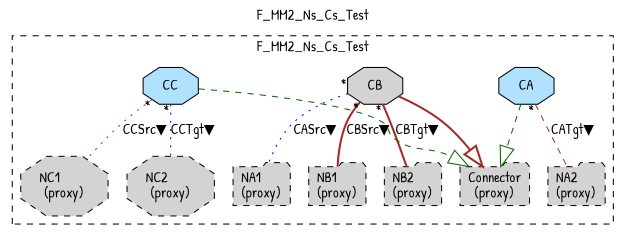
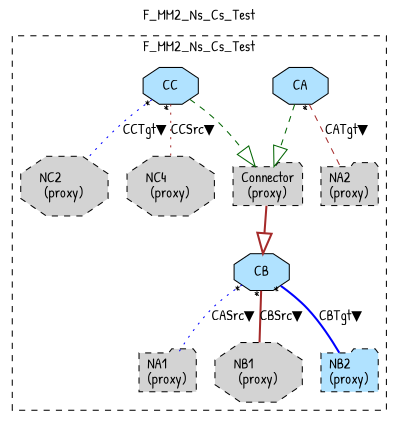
(375, 86) -> (262, 272)
(438, 118) -> (265, 219)
(401, 151) -> (314, 316)
(64, 186) -> (171, 186)
(337, 186) -> (259, 372)
(413, 186) -> (350, 372)
